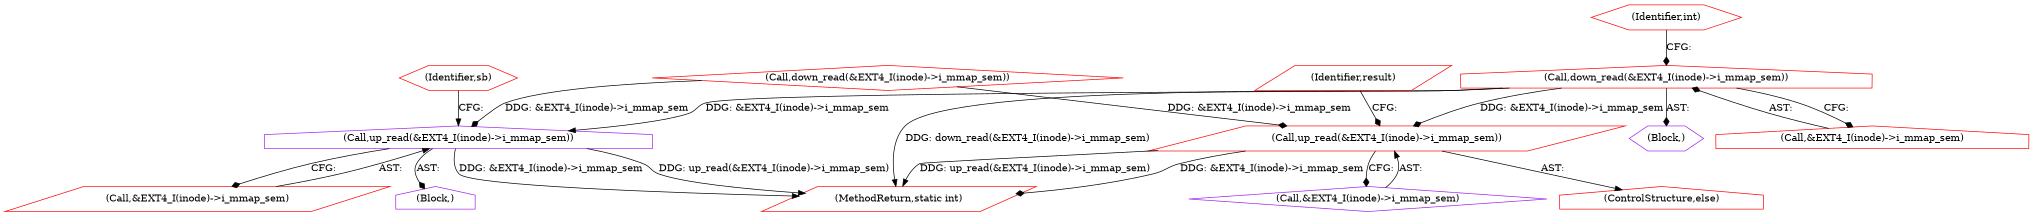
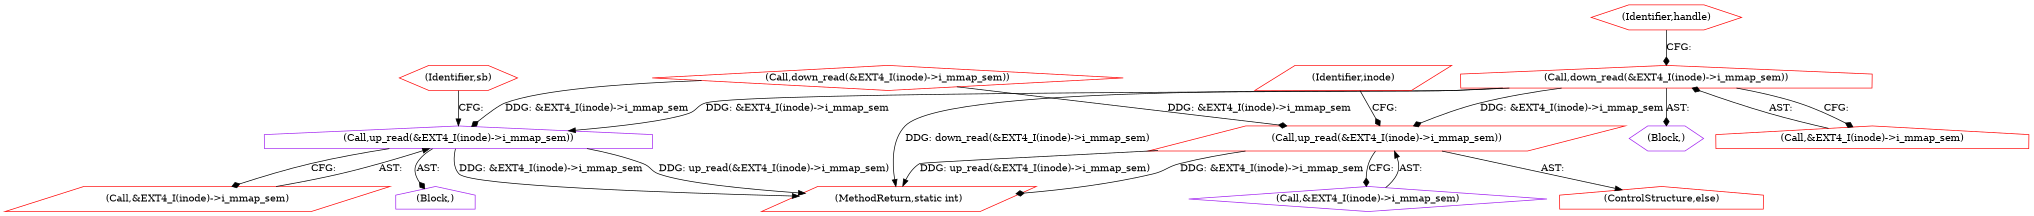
(1666, 17) -> (1666, 17)
(1353, 78) -> (1353, 78)
